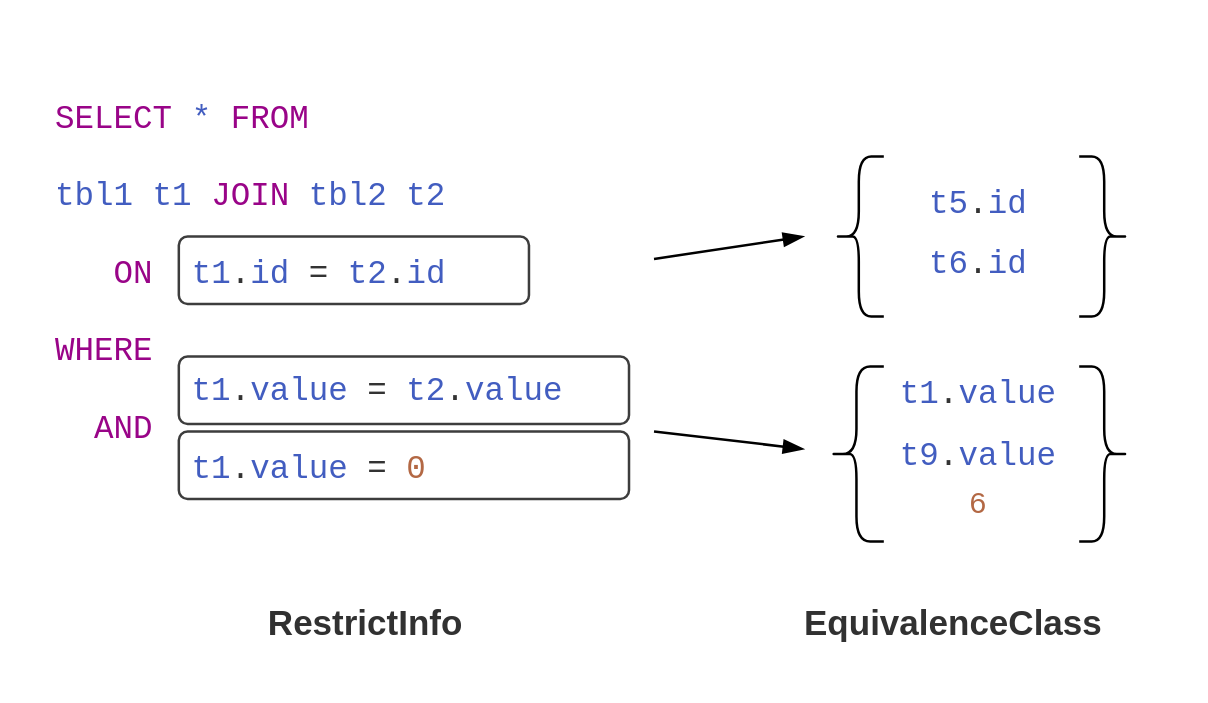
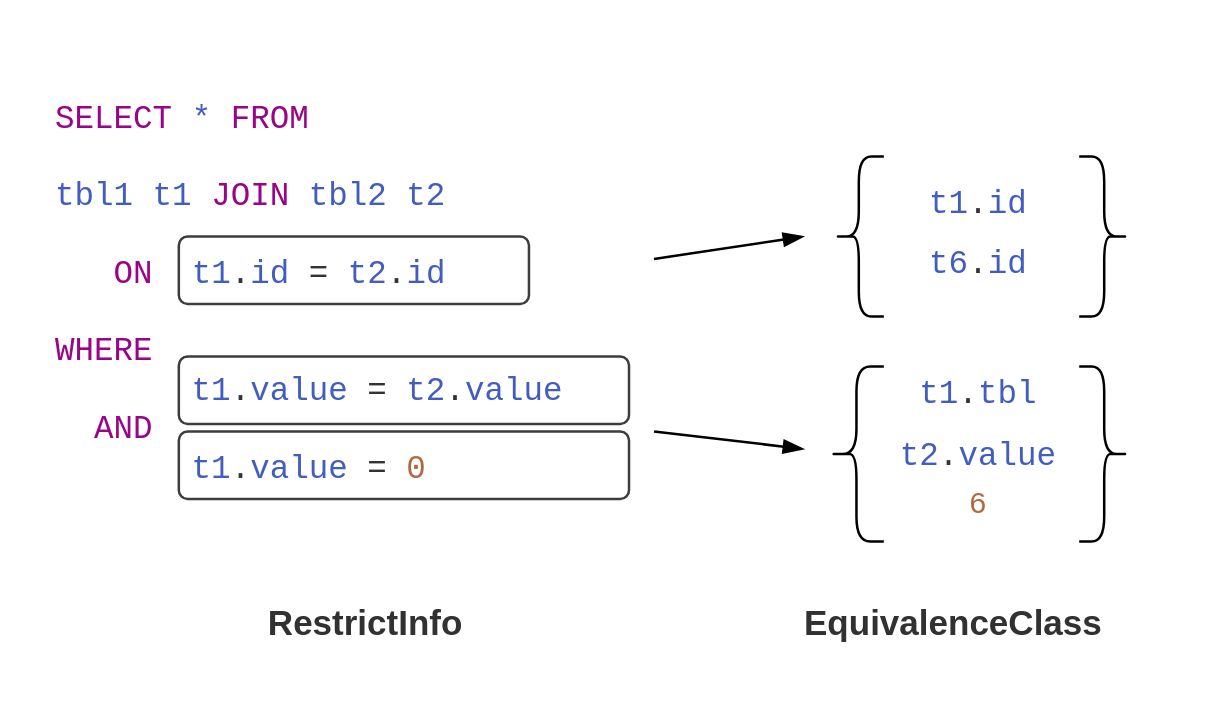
(979, 204) -> (979, 204)
(979, 394) -> (979, 394)
(979, 456) -> (979, 456)
